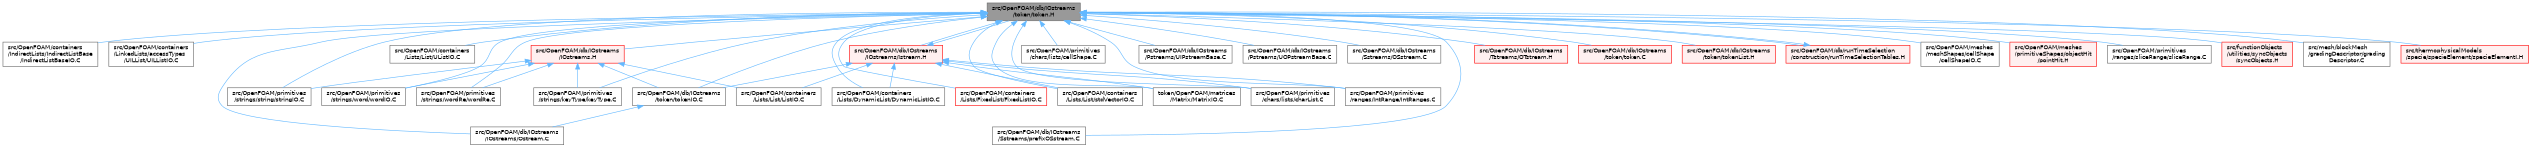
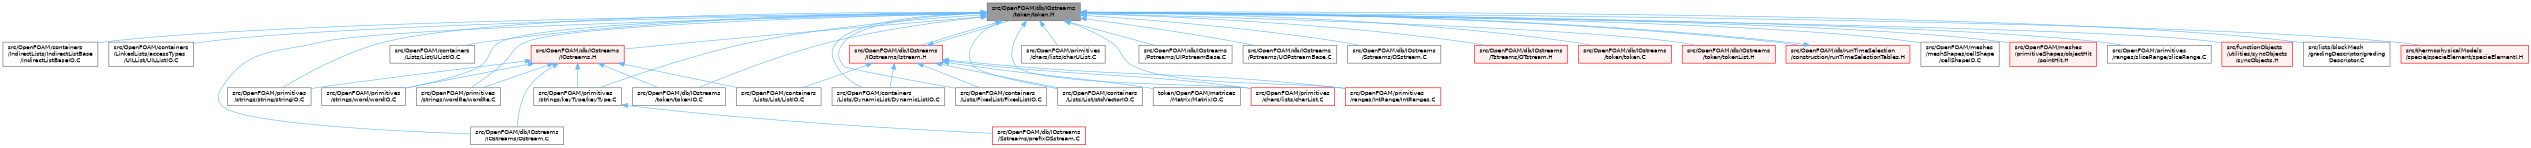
(1063, 54) -> (1063, 54)
(2347, 54) -> (2347, 54)
(1461, 74) -> (810, 123)
(785, 76) -> (951, 77)
(1058, 84) -> none
(1001, 97) -> (1001, 97)
(1293, 97) -> (1293, 97)
(1393, 97) -> (1393, 97)
(595, 117) -> (526, 91)
(1039, 136) -> (1039, 136)
